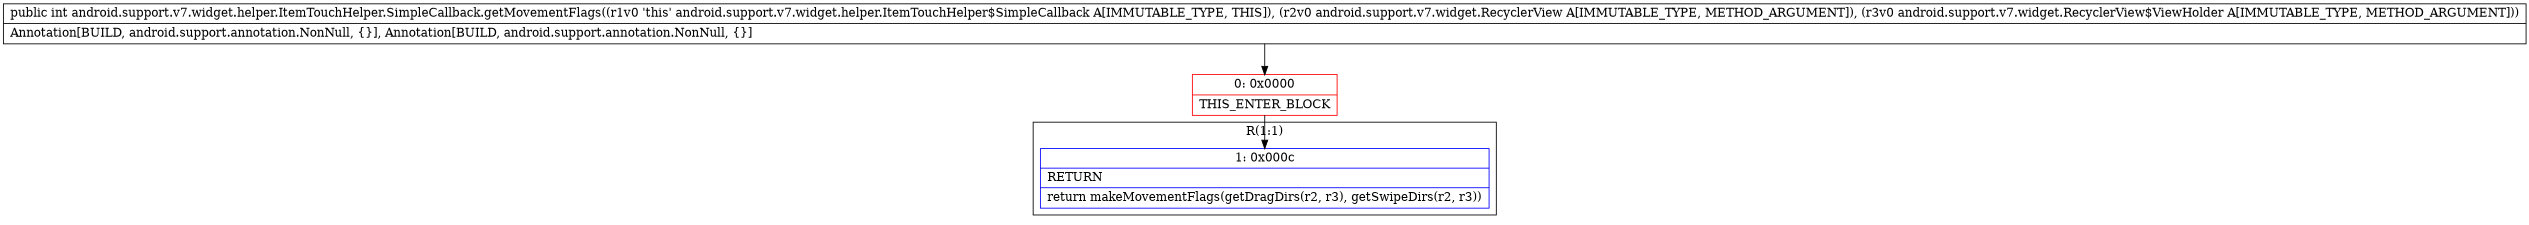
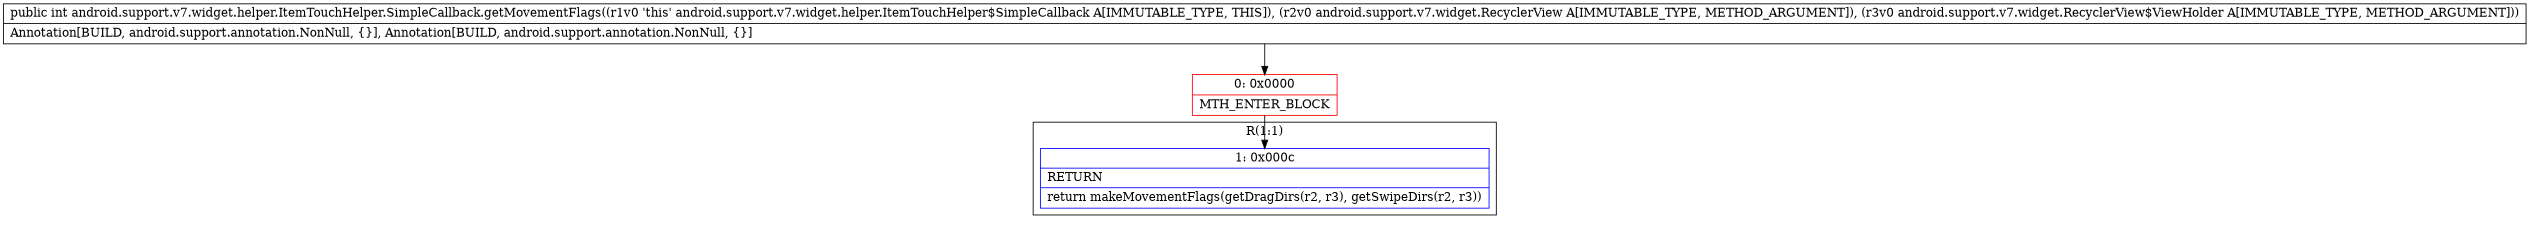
(1265, 105) -> (1265, 105)
